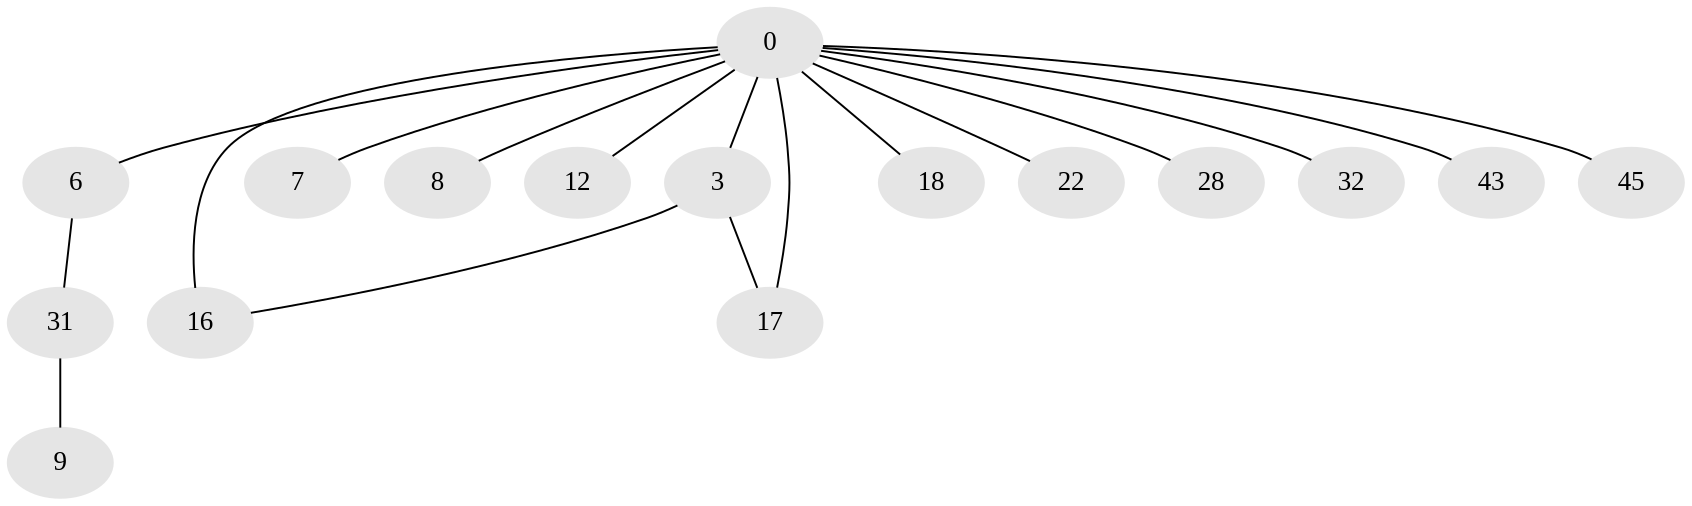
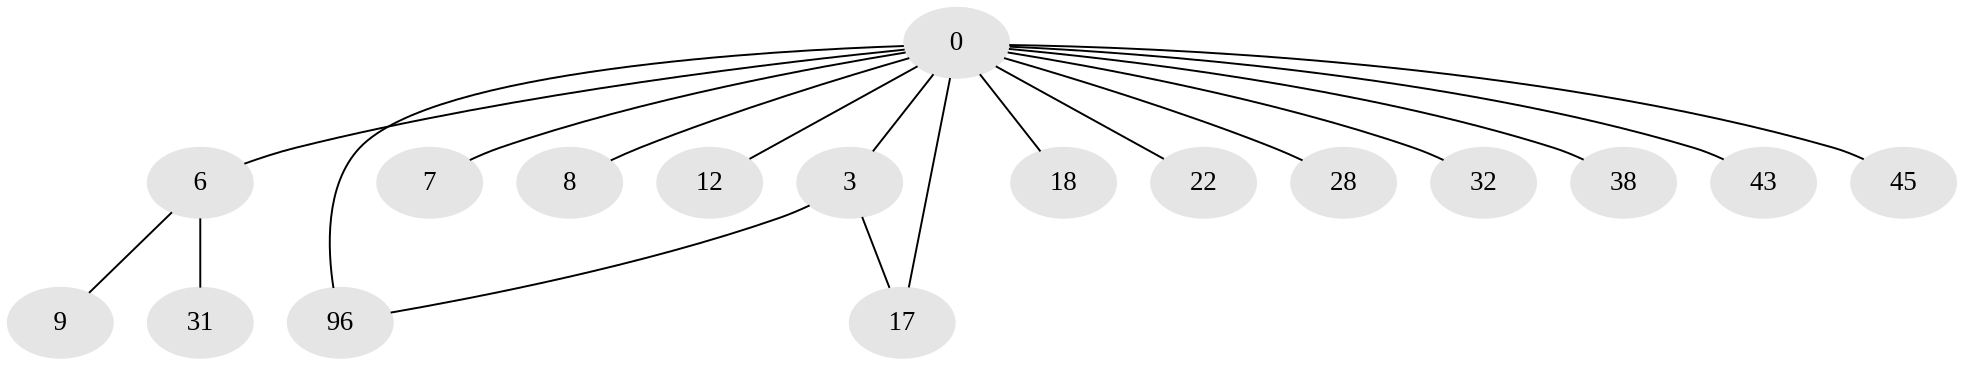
none -> (1624, 183)
(200, 323) -> (340, 323)
(60, 393) -> (130, 253)
